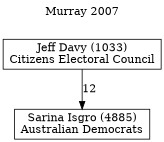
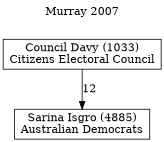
(82, 54) -> (82, 54)
